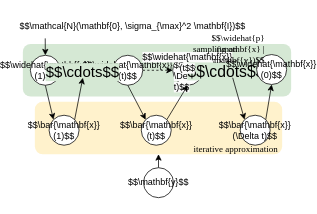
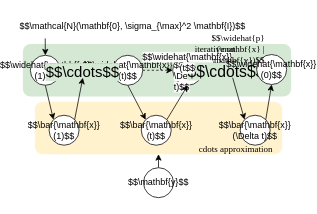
(216, 49) -> (216, 49)
(236, 149) -> (236, 149)
